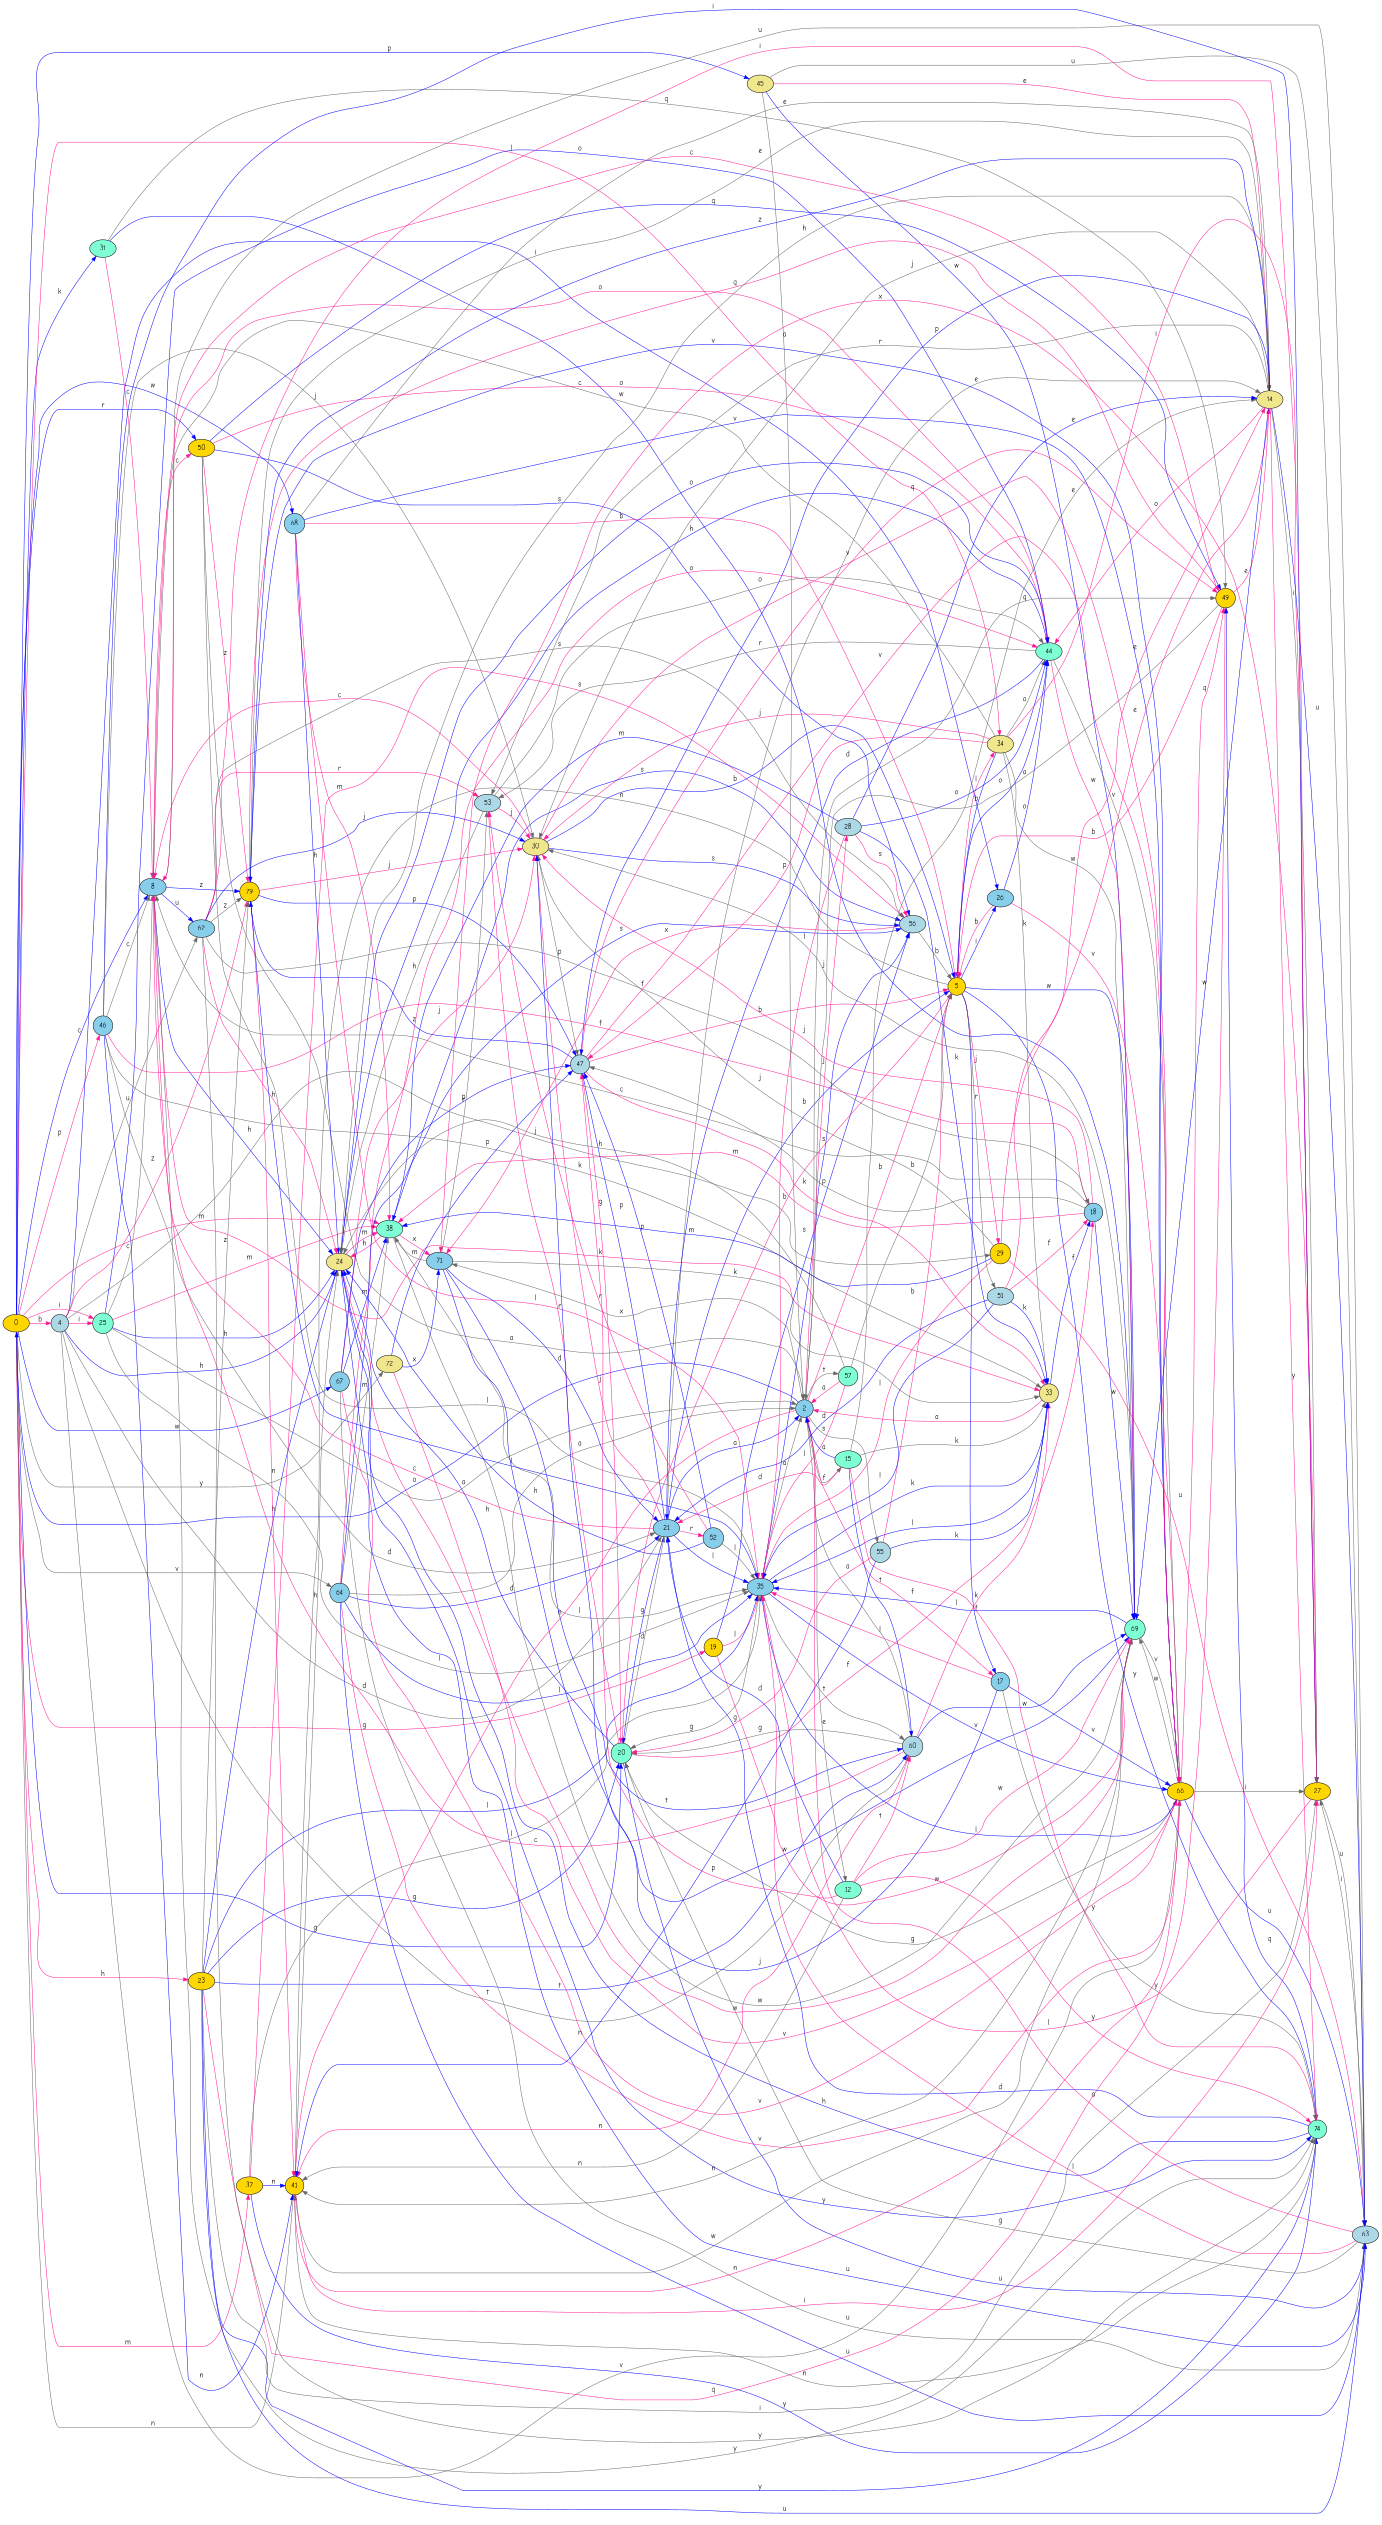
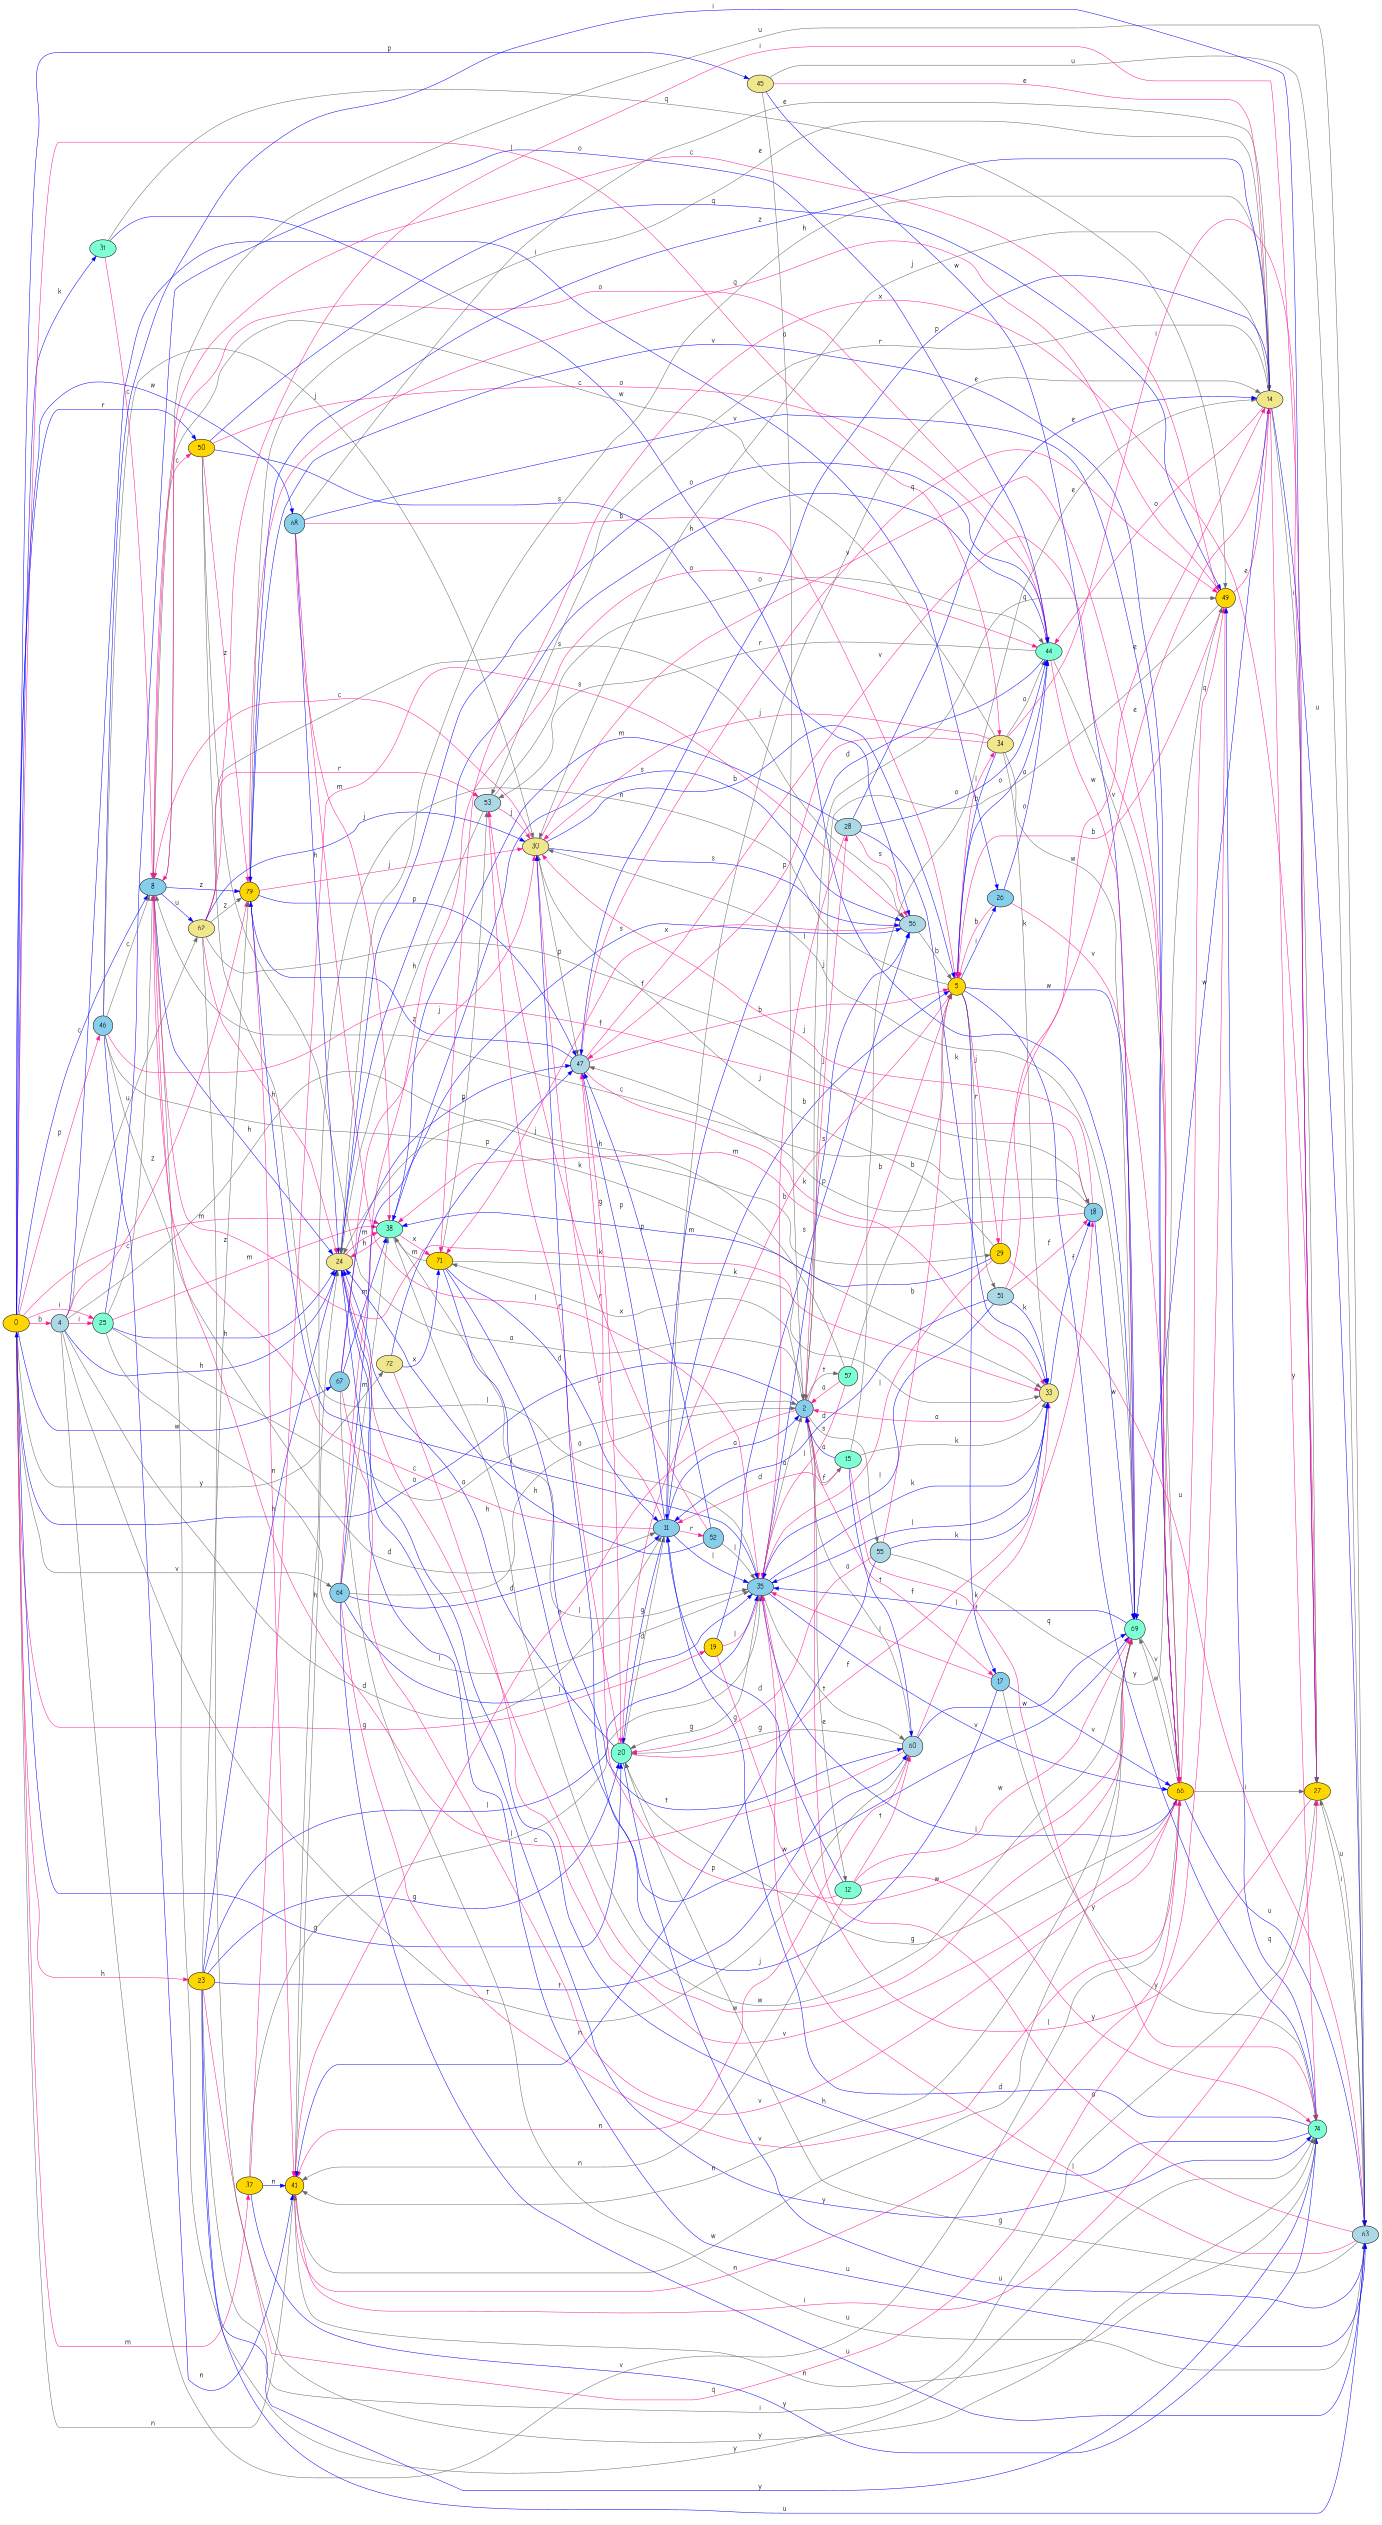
(202, 929) -> (202, 929)
none -> (1171, 1260)
(440, 1261) -> (440, 1261)
(666, 1528) -> (666, 1528)
